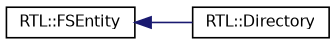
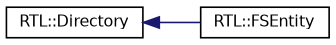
(172, 22) -> (180, 22)
